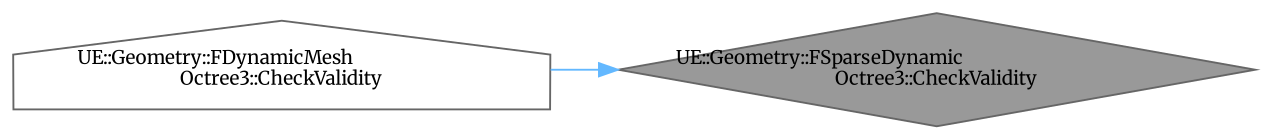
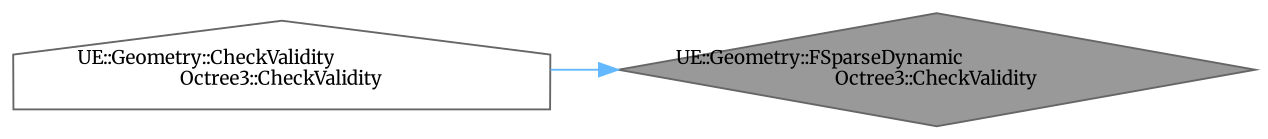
(282, 70) -> (282, 70)
